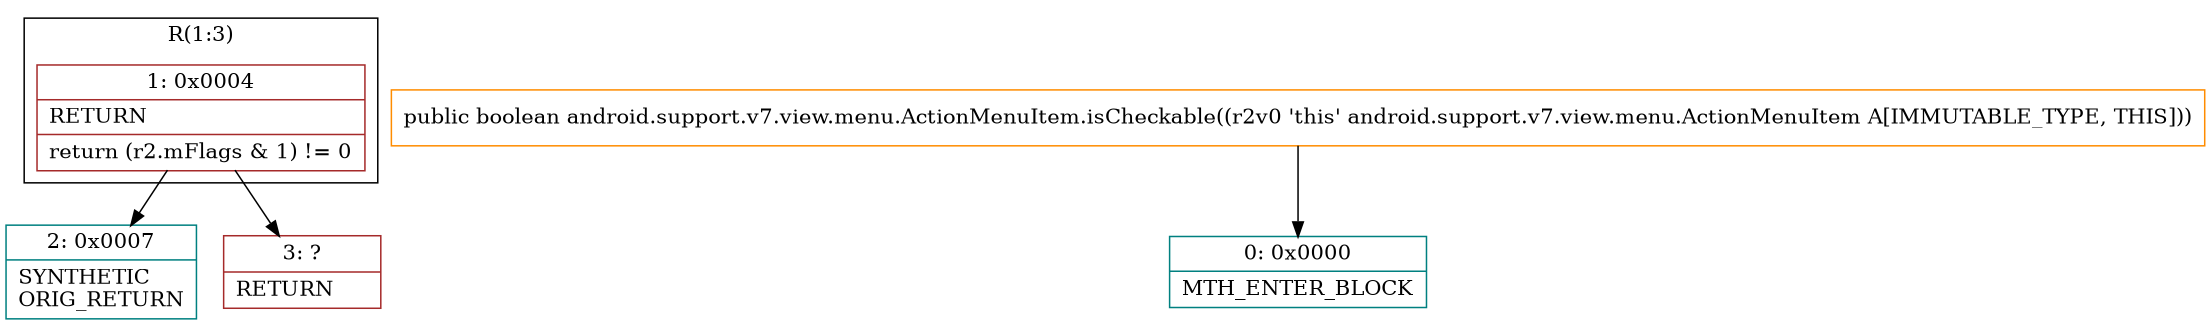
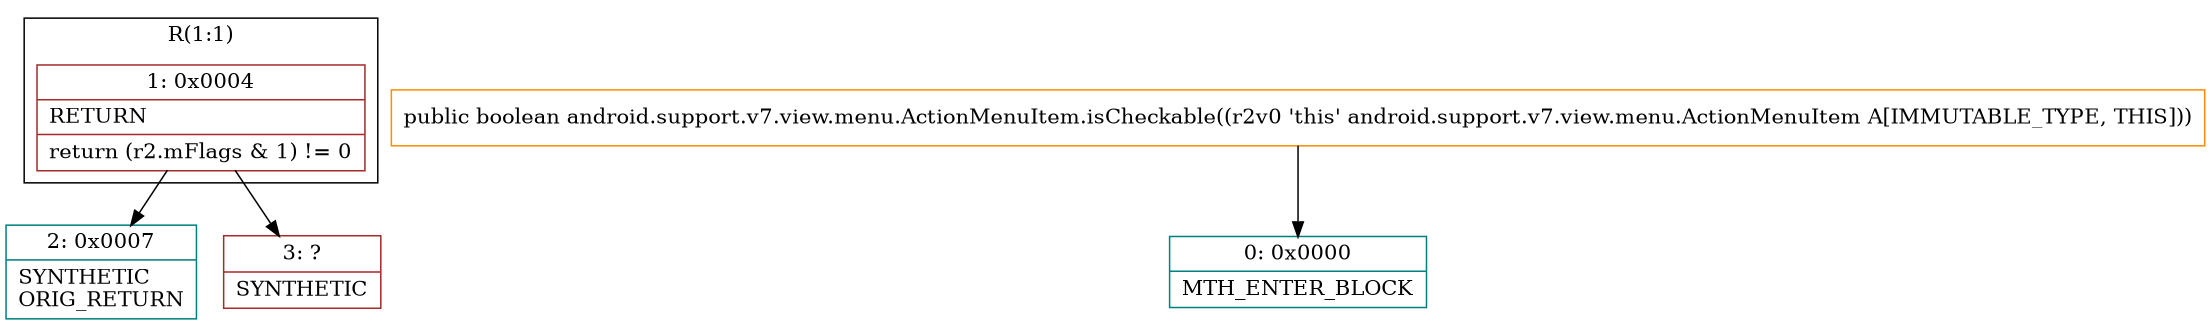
(201, 36) -> (201, 36)
(285, 289) -> (302, 289)
